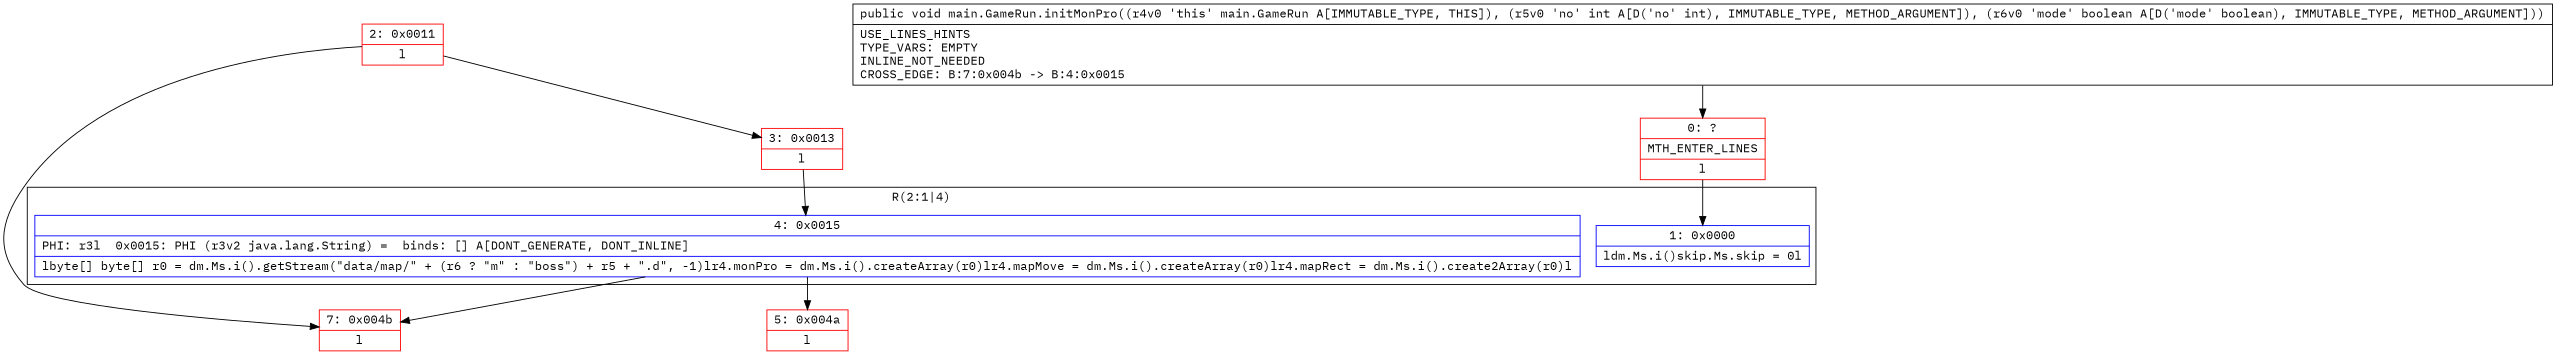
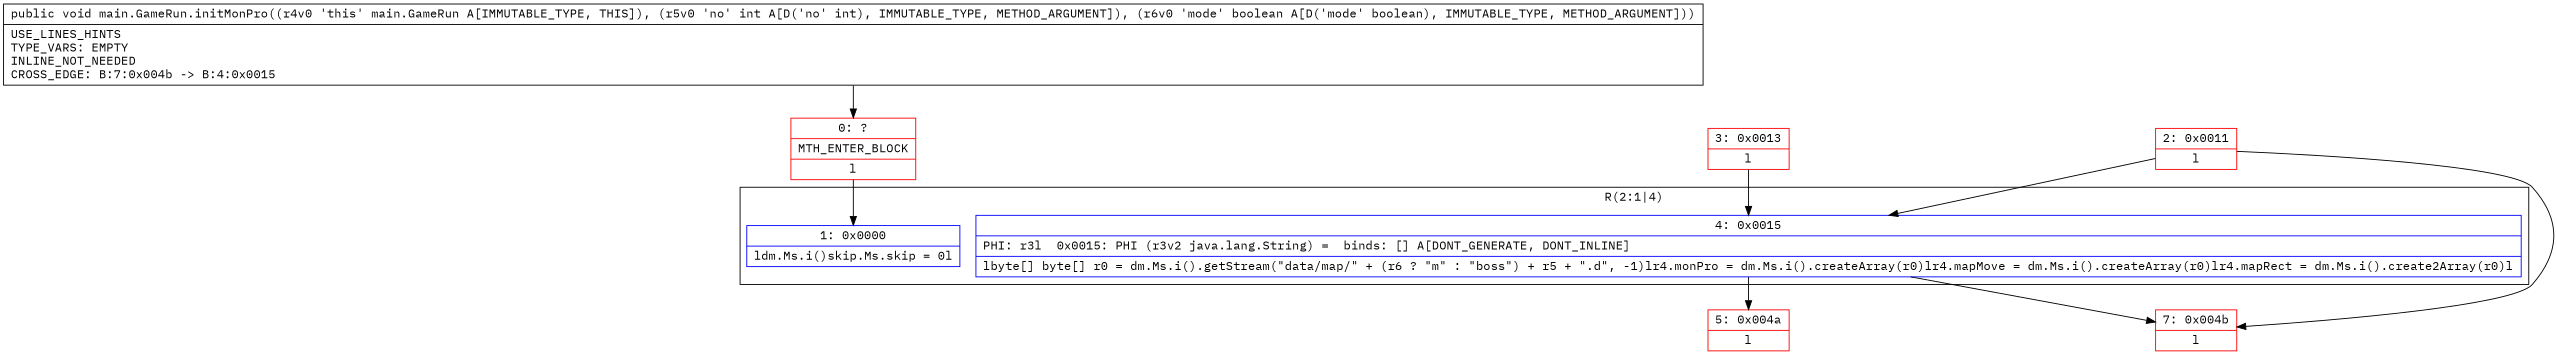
(598, 96) -> (2046, 182)
(1703, 148) -> (853, 148)
